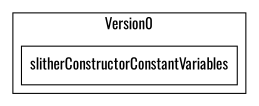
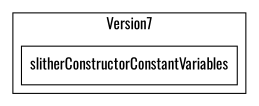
(129, 25) -> (129, 25)
